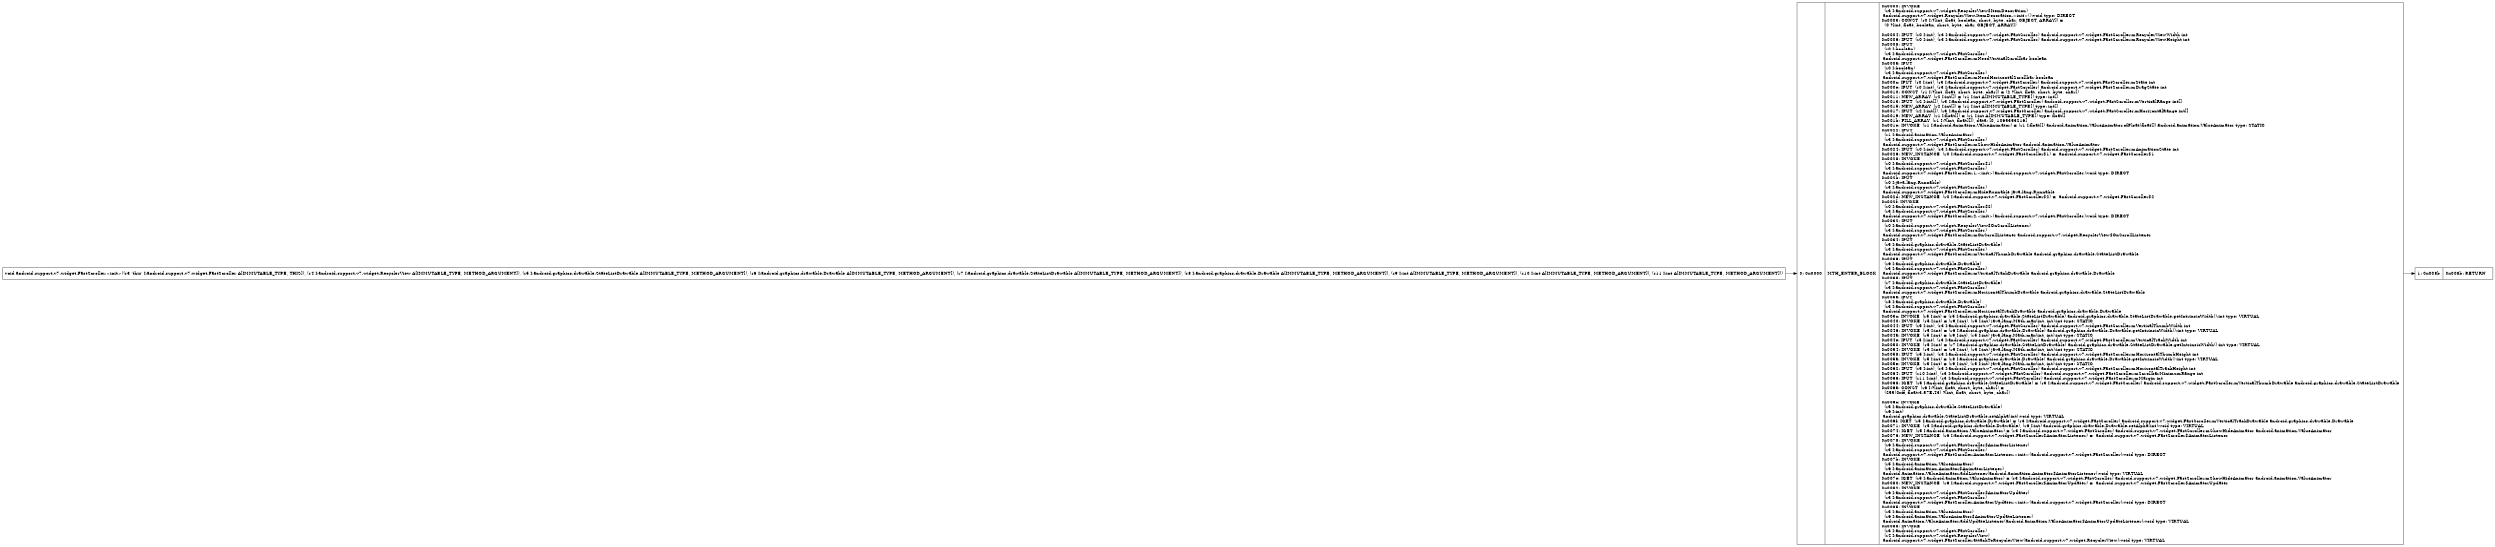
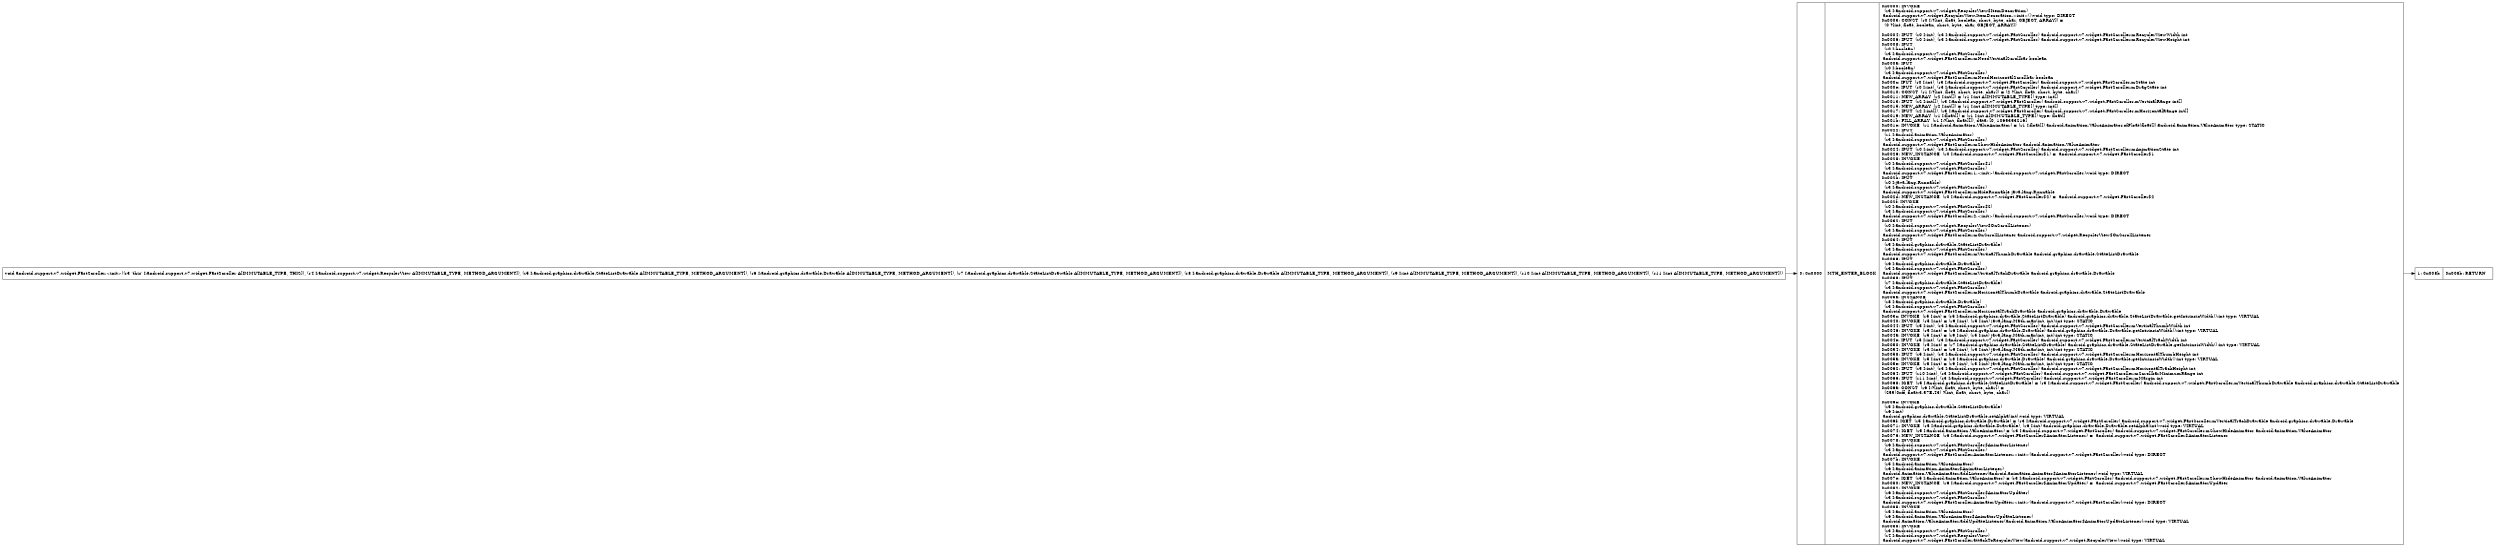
(1898, 297) -> (1905, 297)
